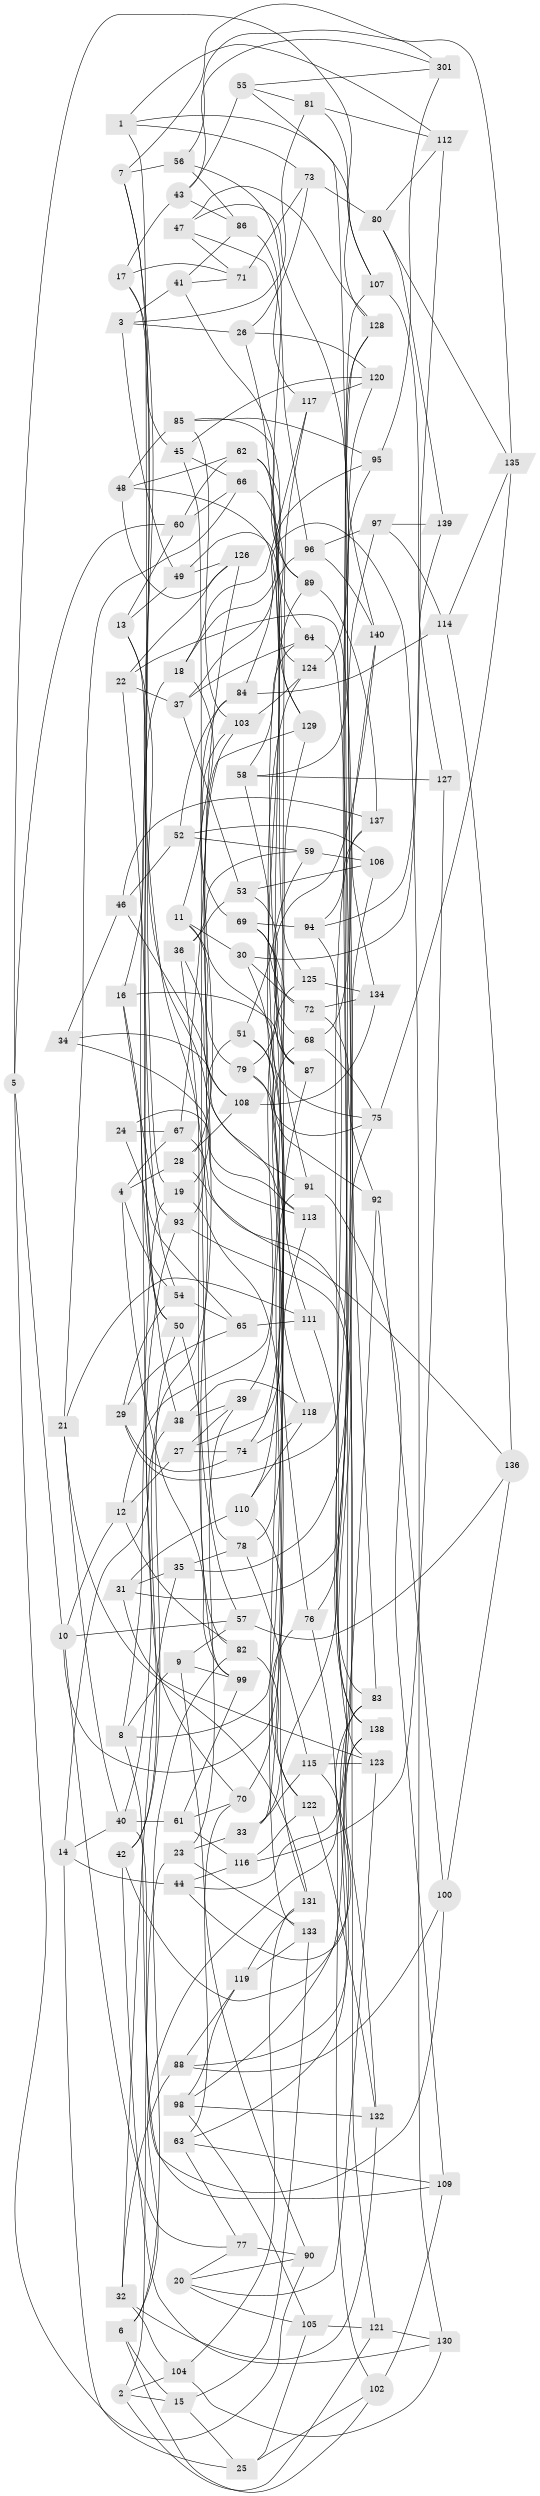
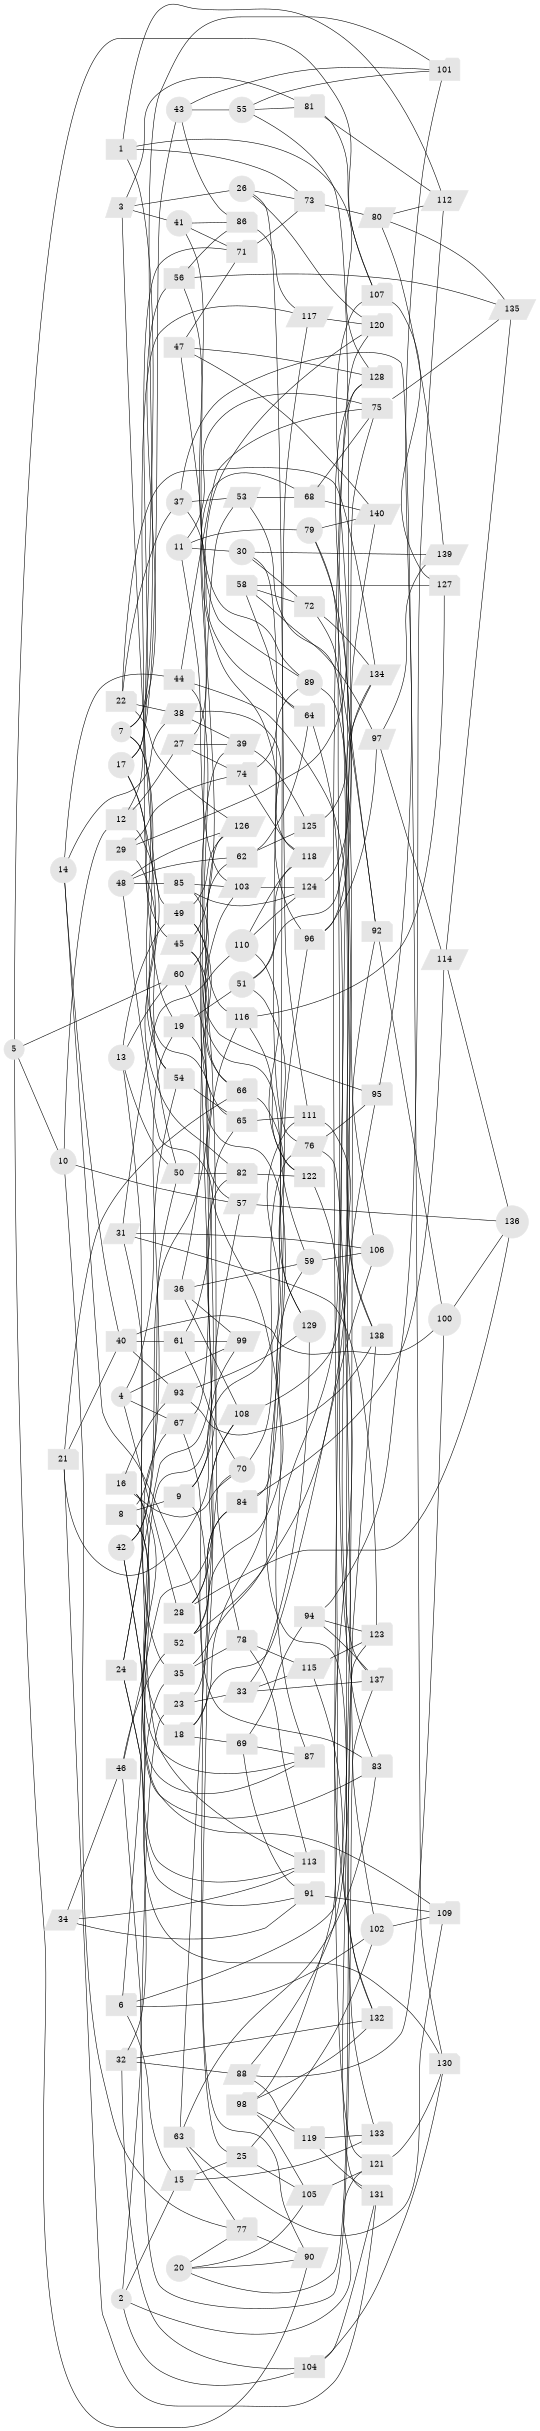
(445, 68) -> (445, 70)
(173, 1357) -> (206, 1021)
(265, 1729) -> (150, 1860)
(244, 1894) -> none
